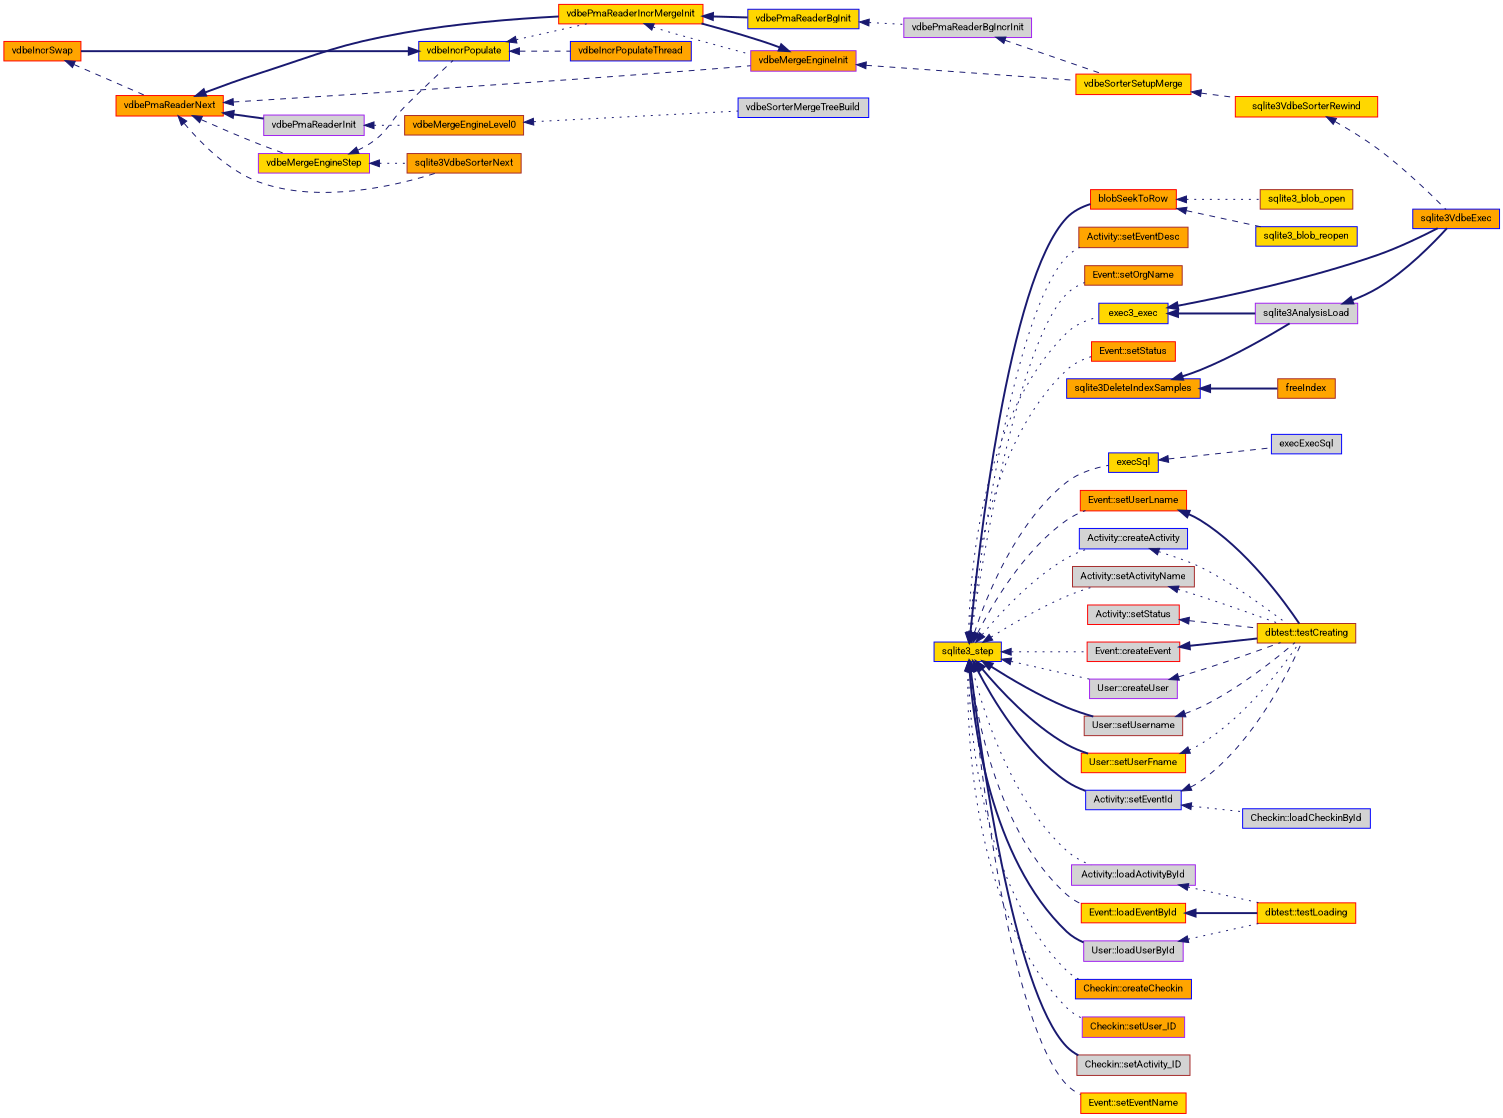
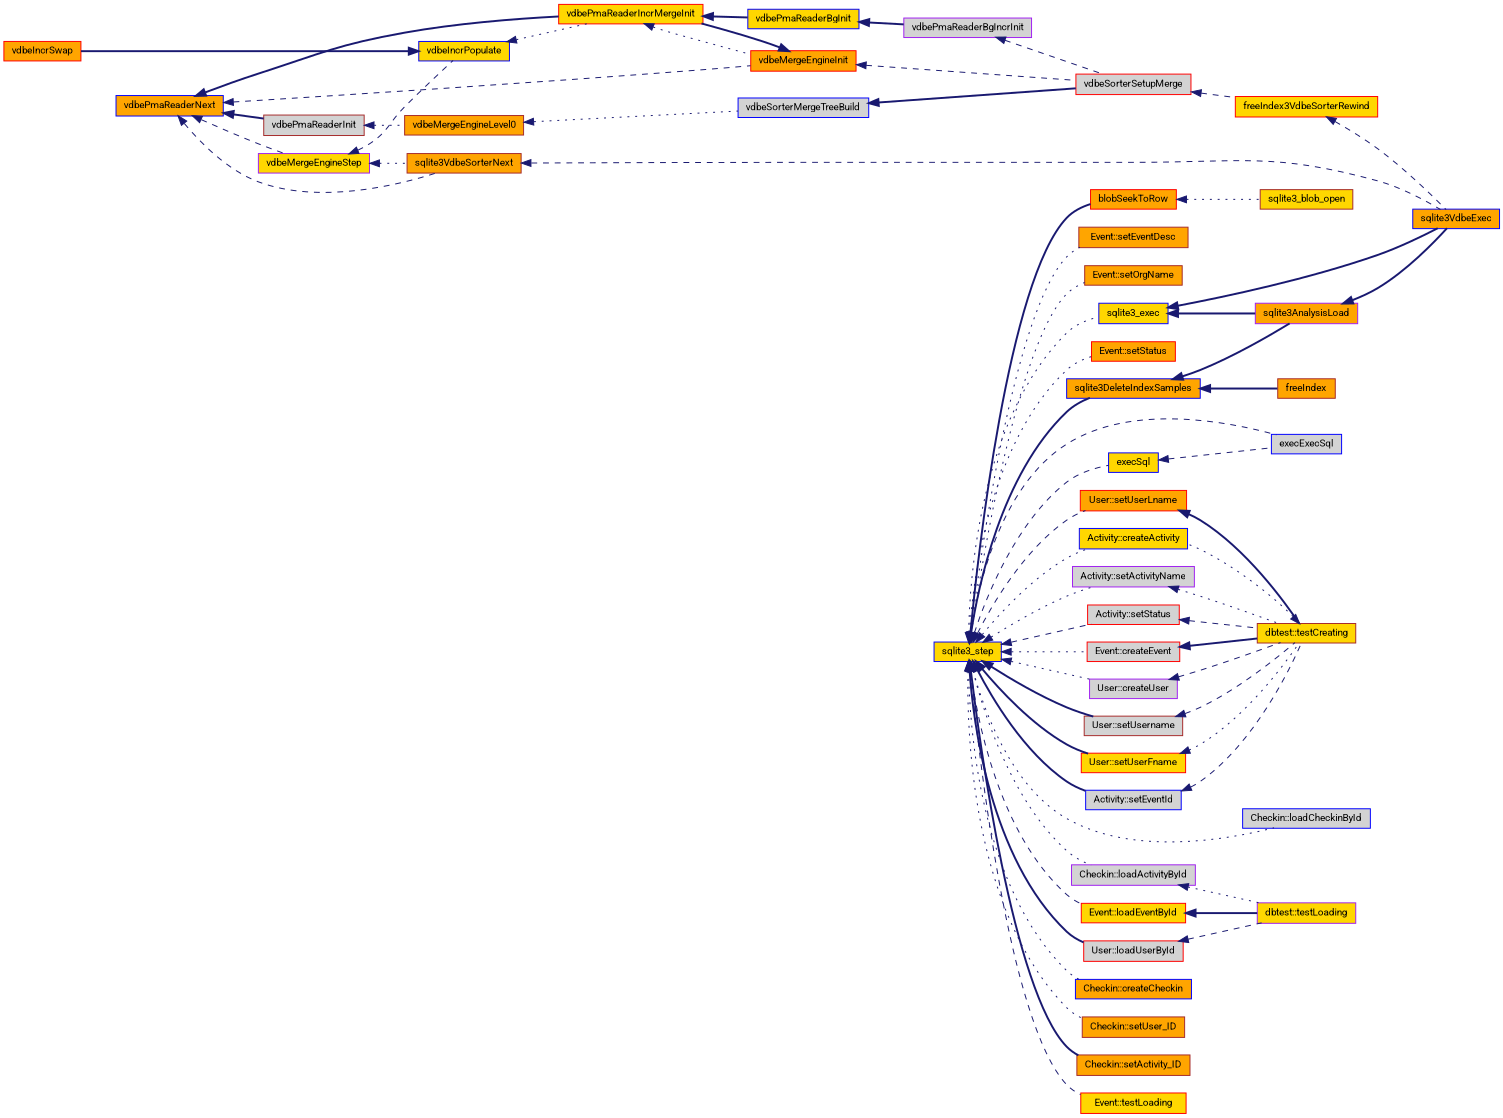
(886, 23) -> (886, 23)
(631, 51) -> none
(803, 61) -> (803, 61)
(110, 80) -> none
(1133, 84) -> (1133, 84)
none -> (977, 95)
(170, 106) -> (170, 106)
(1307, 107) -> (1307, 107)
(314, 125) -> (314, 125)
none -> (990, 162)
(1307, 236) -> none
(1133, 237) -> (1133, 237)
(1133, 313) -> (1133, 313)
(1307, 313) -> (1307, 313)
none -> (1066, 445)
none -> (1010, 496)
(1133, 501) -> (1133, 501)
(1133, 539) -> (1133, 539)
(1133, 577) -> (1133, 577)
(1226, 582) -> (1244, 576)
none -> (1051, 633)
(1217, 809) -> (1082, 825)
(1133, 875) -> (1133, 875)
(1307, 913) -> (1307, 913)
(1225, 931) -> (1225, 931)
(1133, 951) -> (1133, 951)
(1133, 1027) -> (1133, 1027)
(1133, 1065) -> (1133, 1065)
(1133, 1103) -> (1133, 1103)
